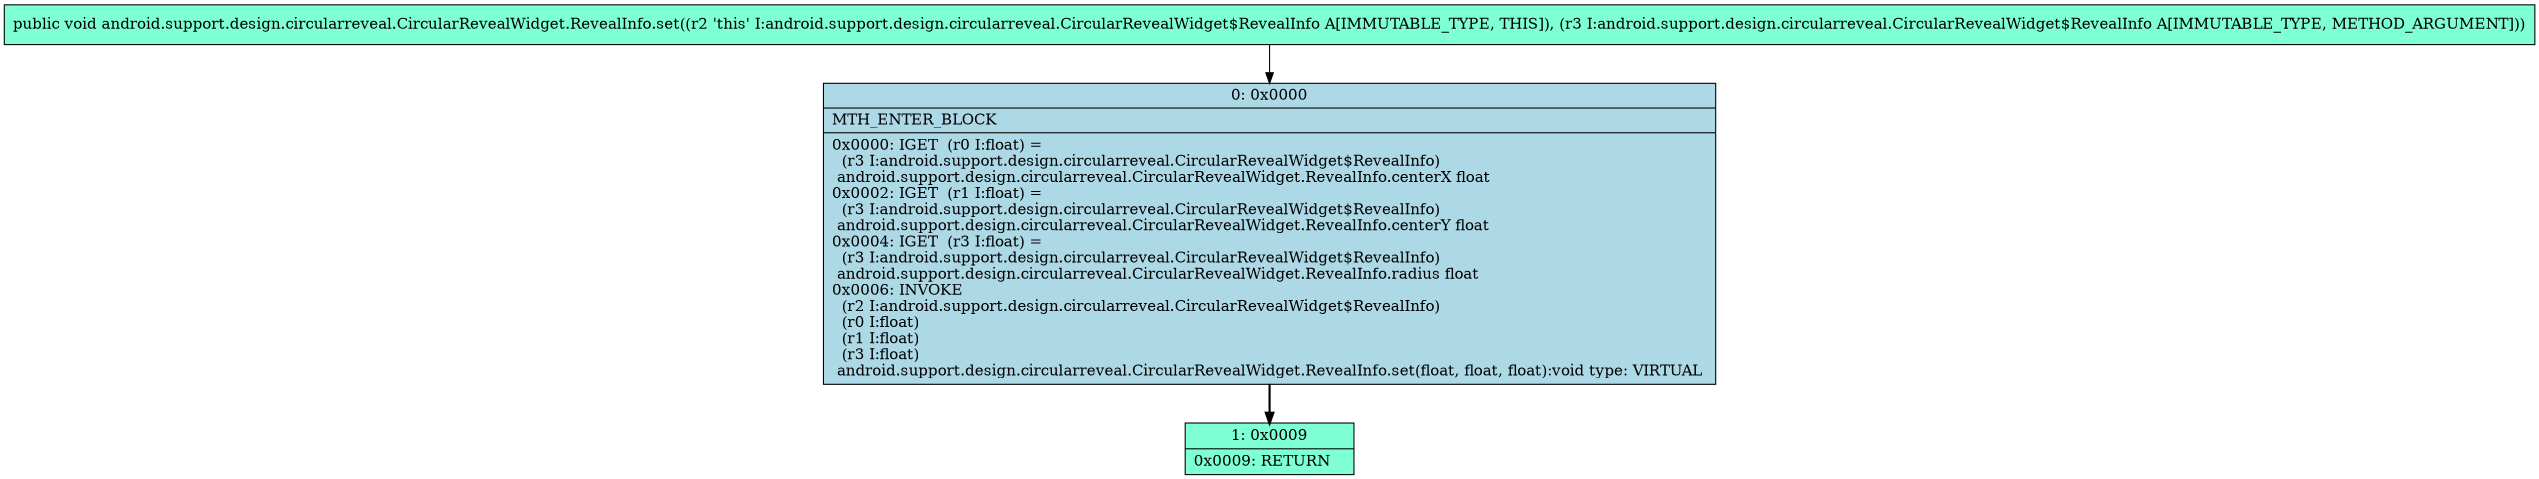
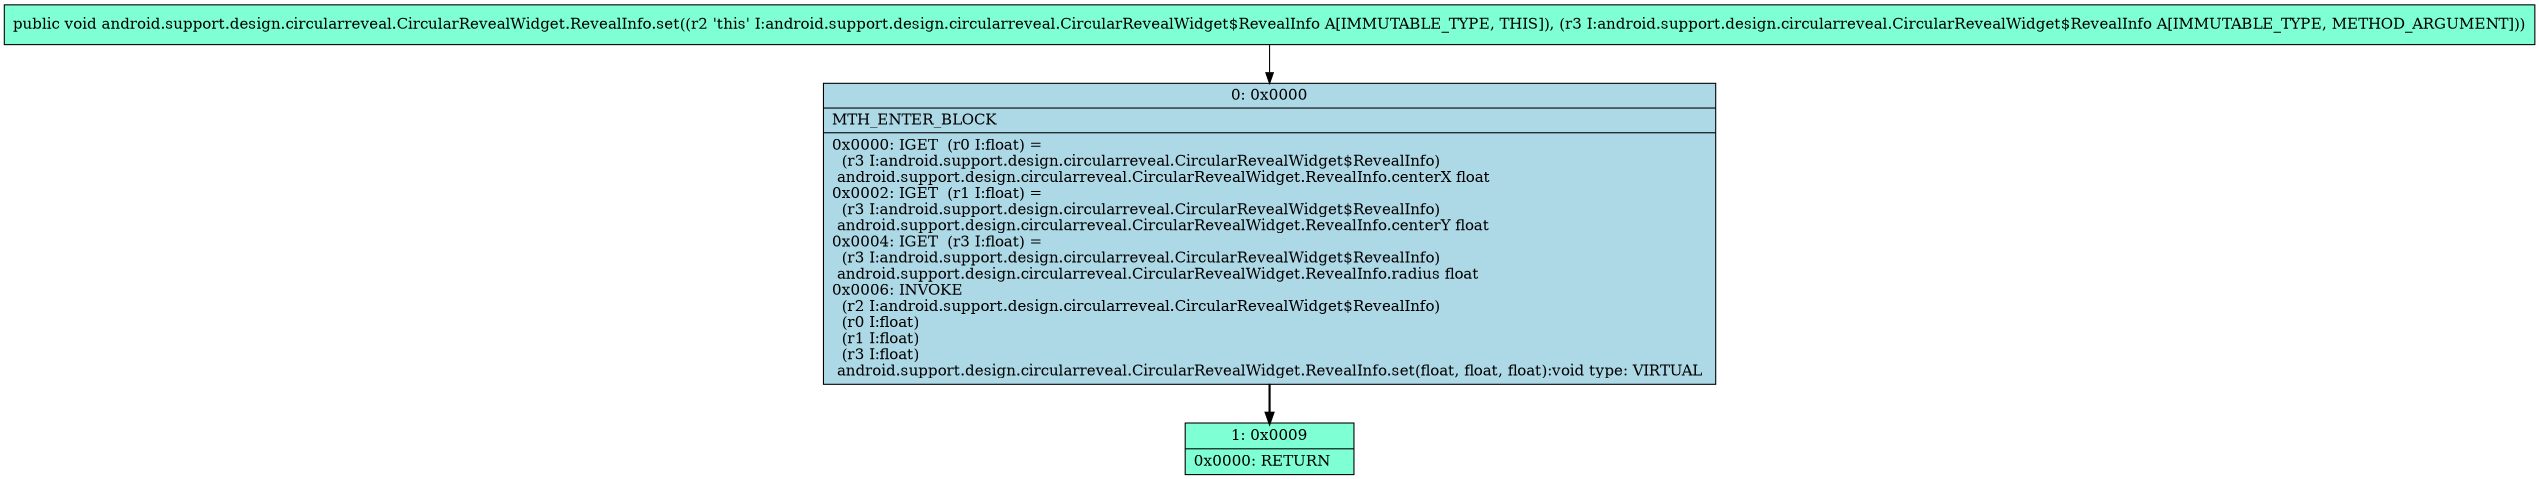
(1270, 461) -> (1270, 461)
